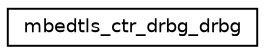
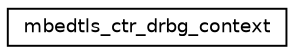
(133, 27) -> (147, 27)
